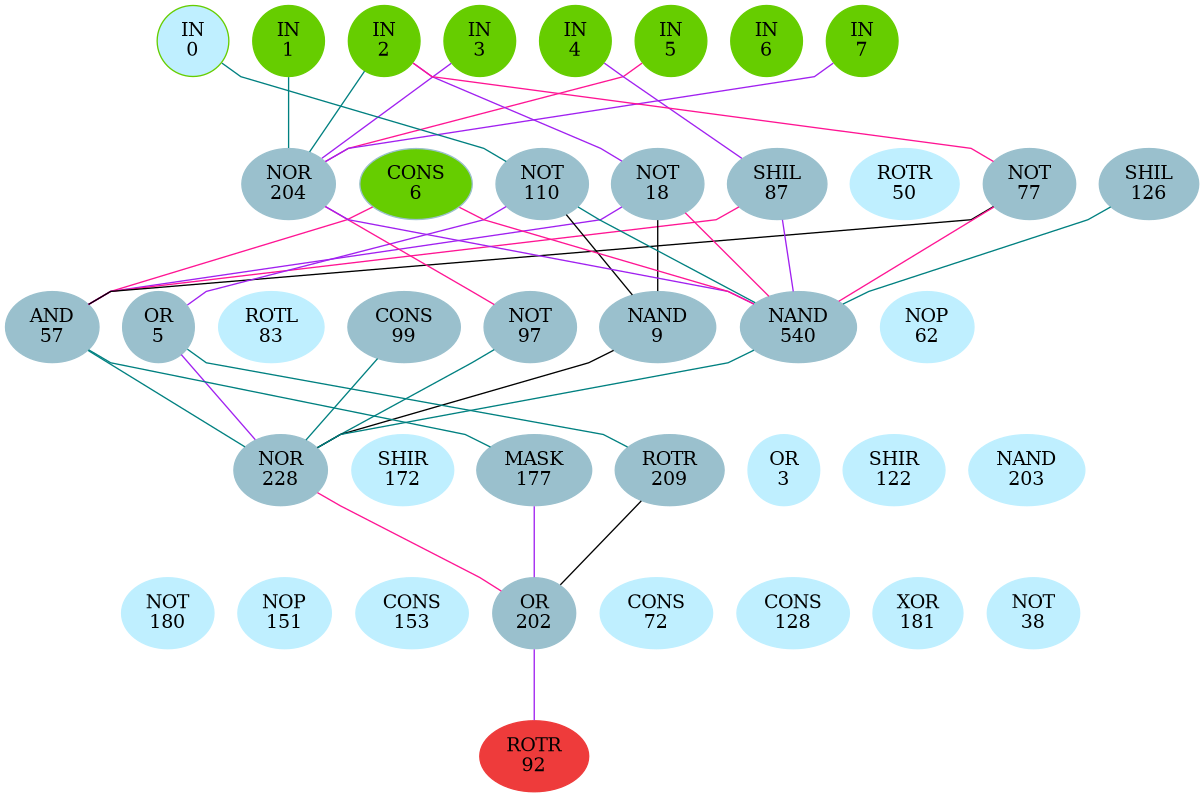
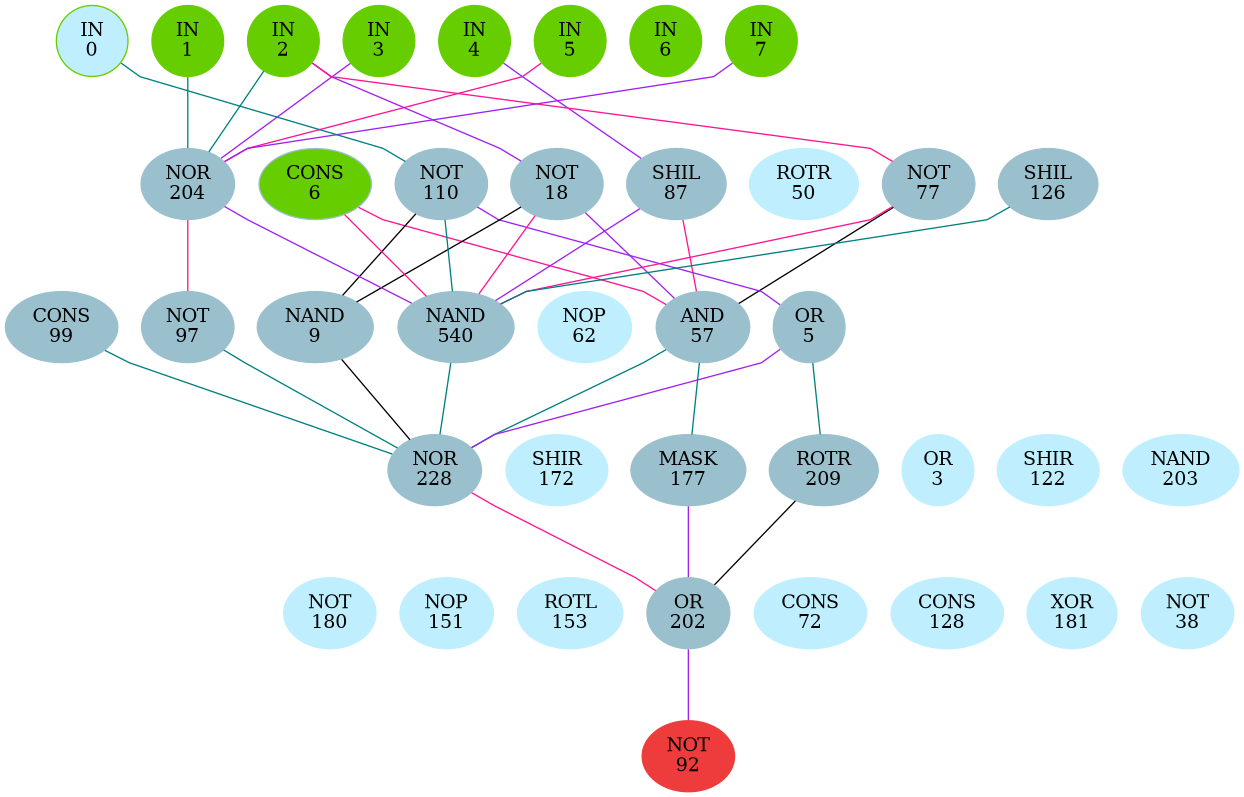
(271, 327) -> none
(412, 613) -> (570, 613)
(534, 756) -> (688, 756)
